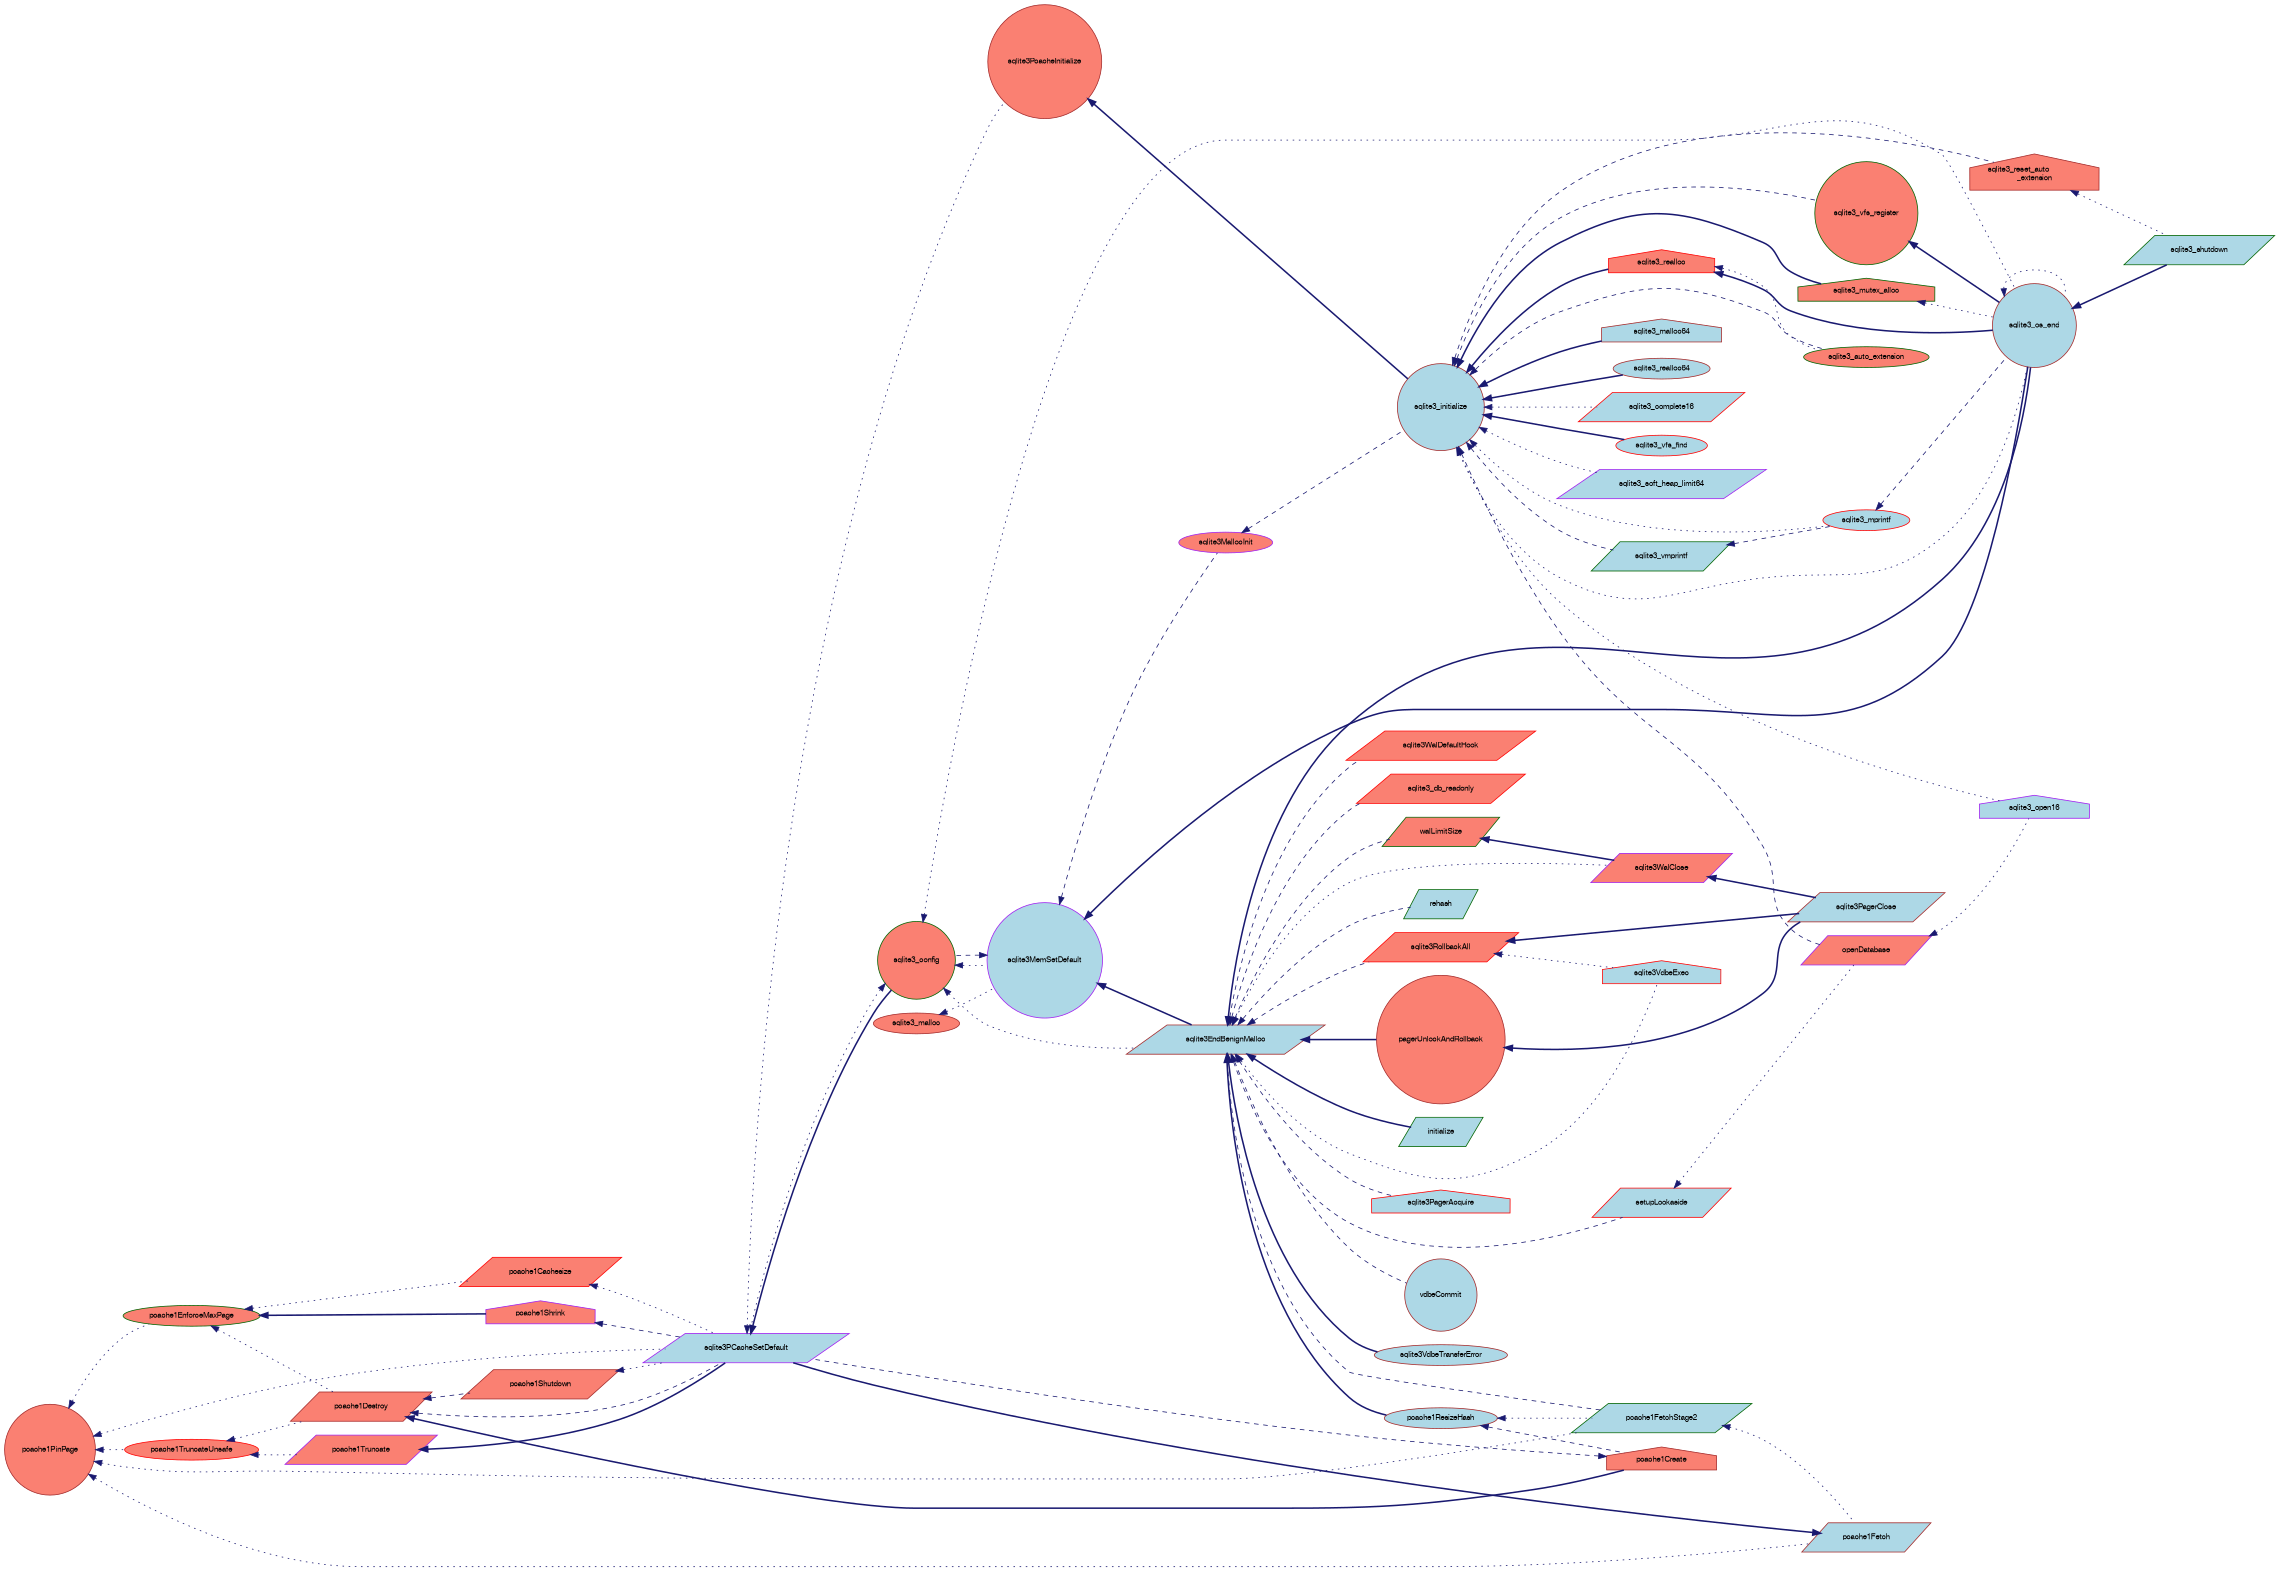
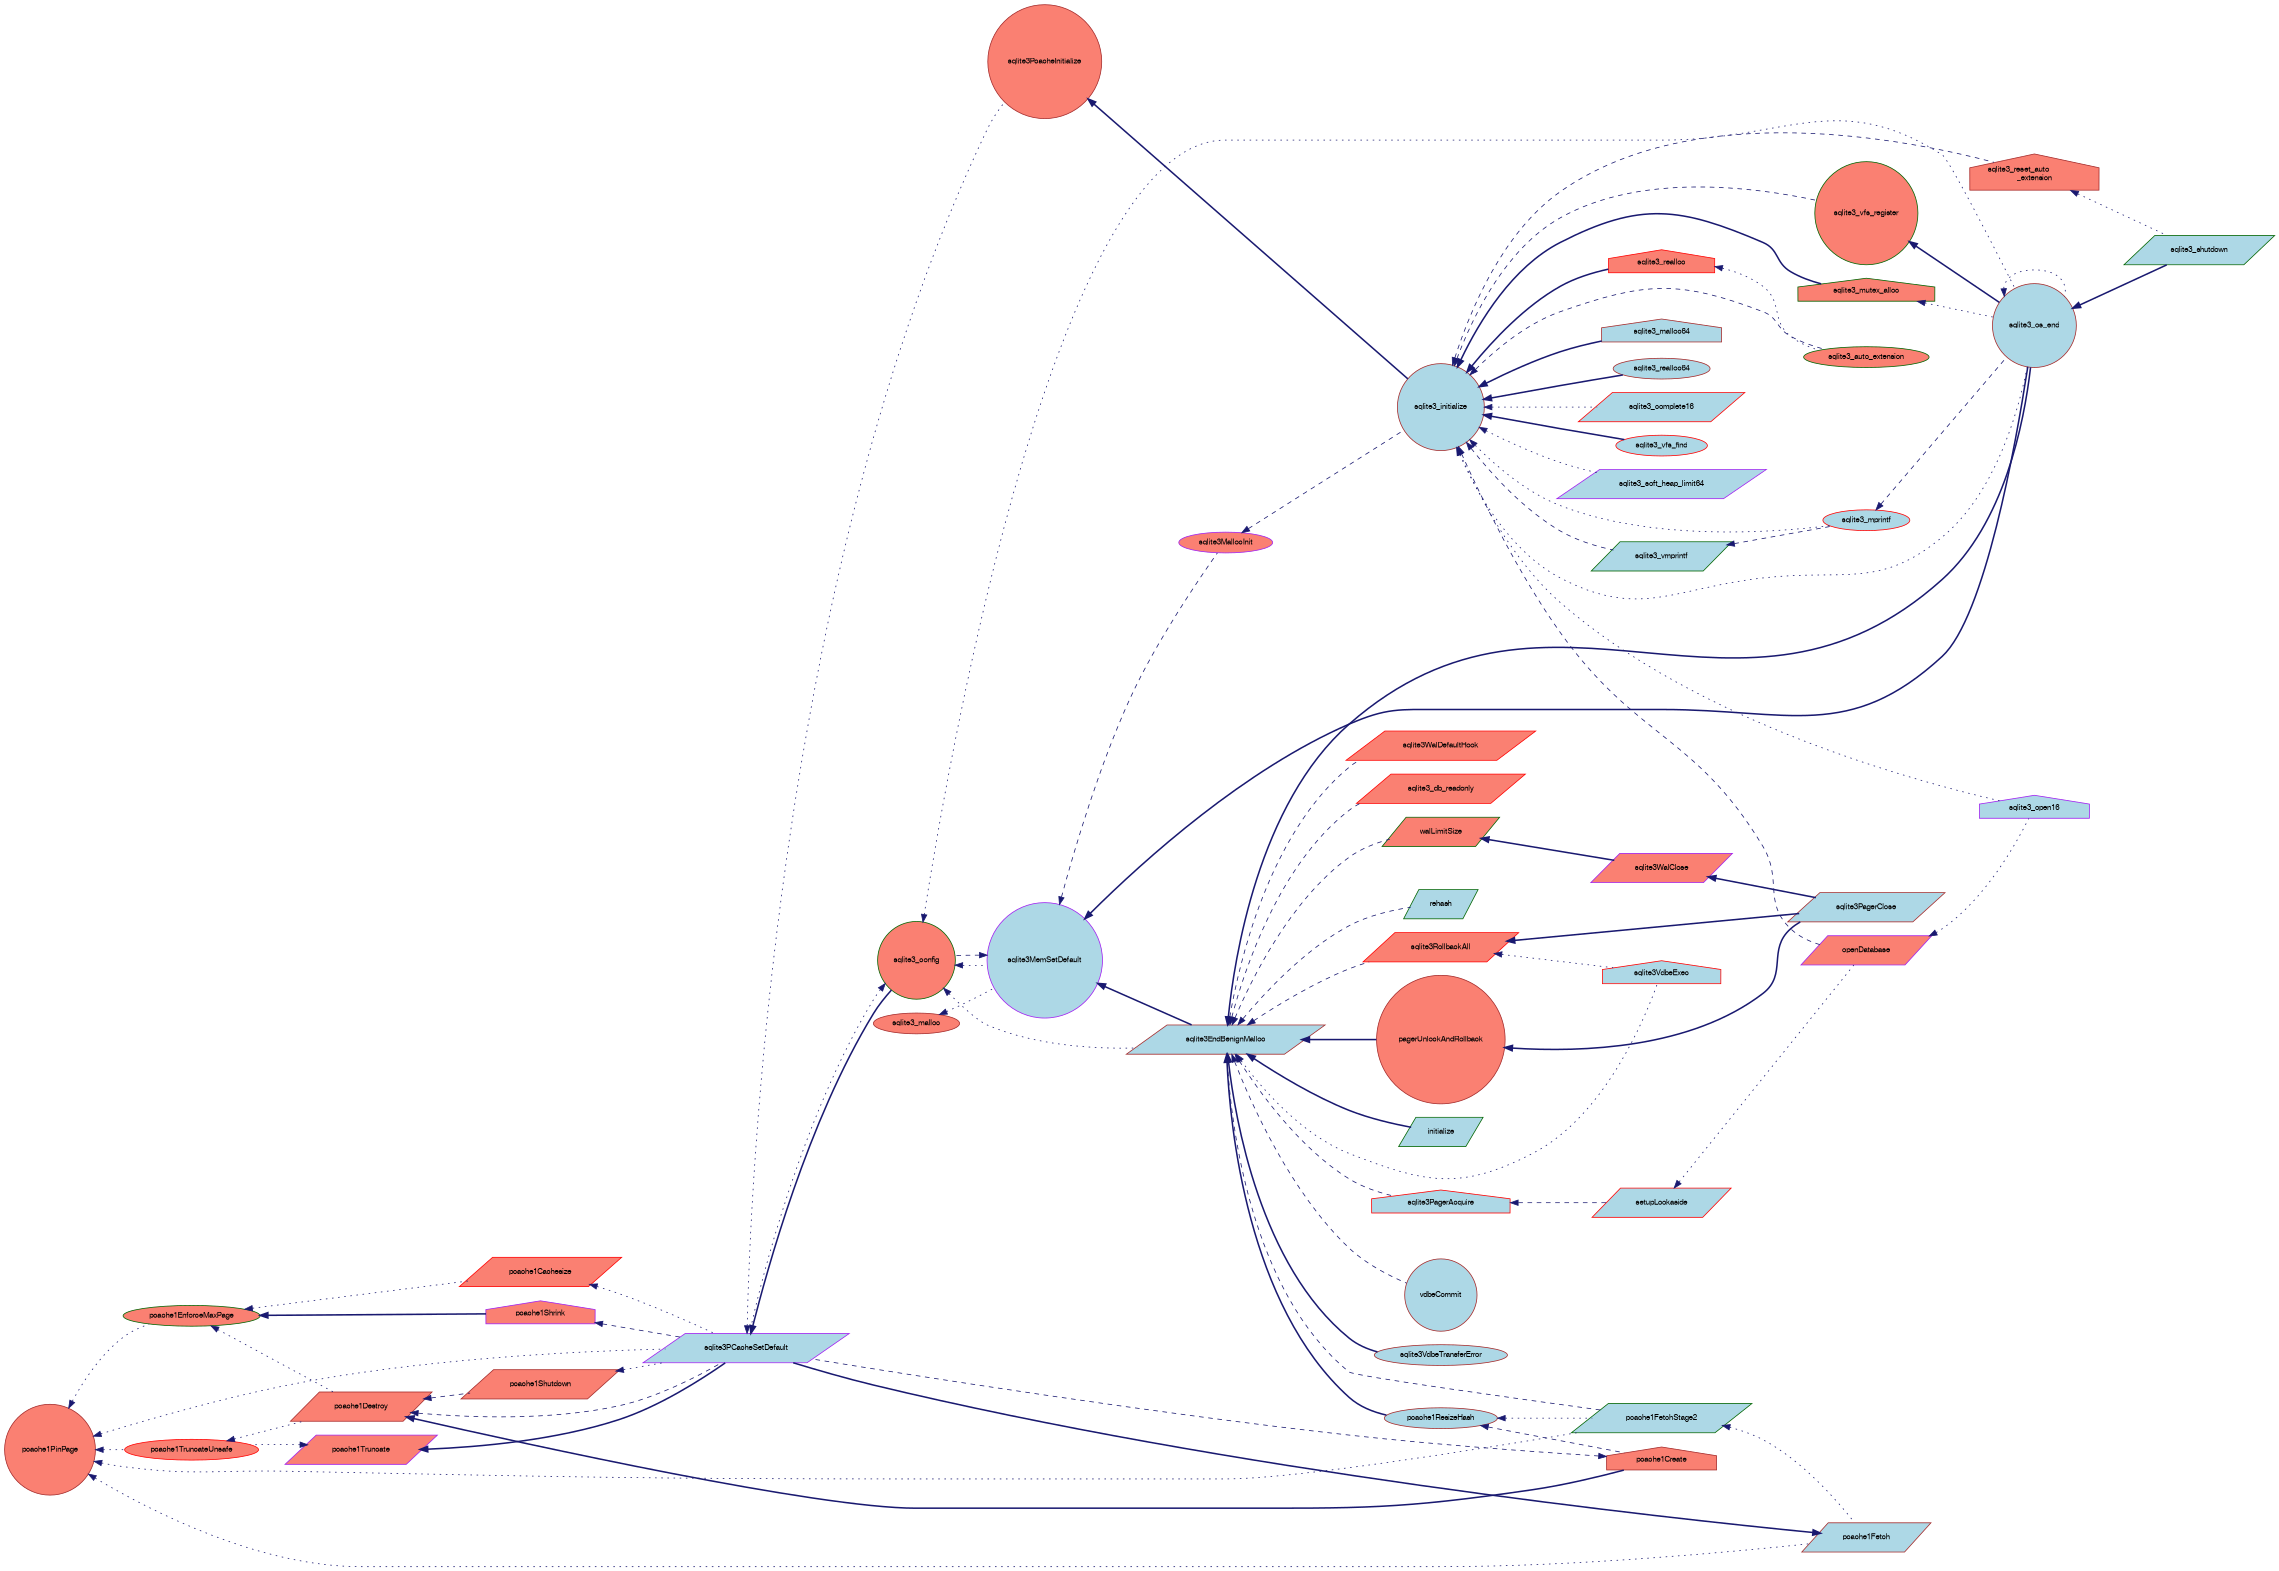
(1852, 326) -> none
(1389, 872) -> none
(1386, 1237) -> (1563, 1203)
(278, 1455) -> (275, 1445)
